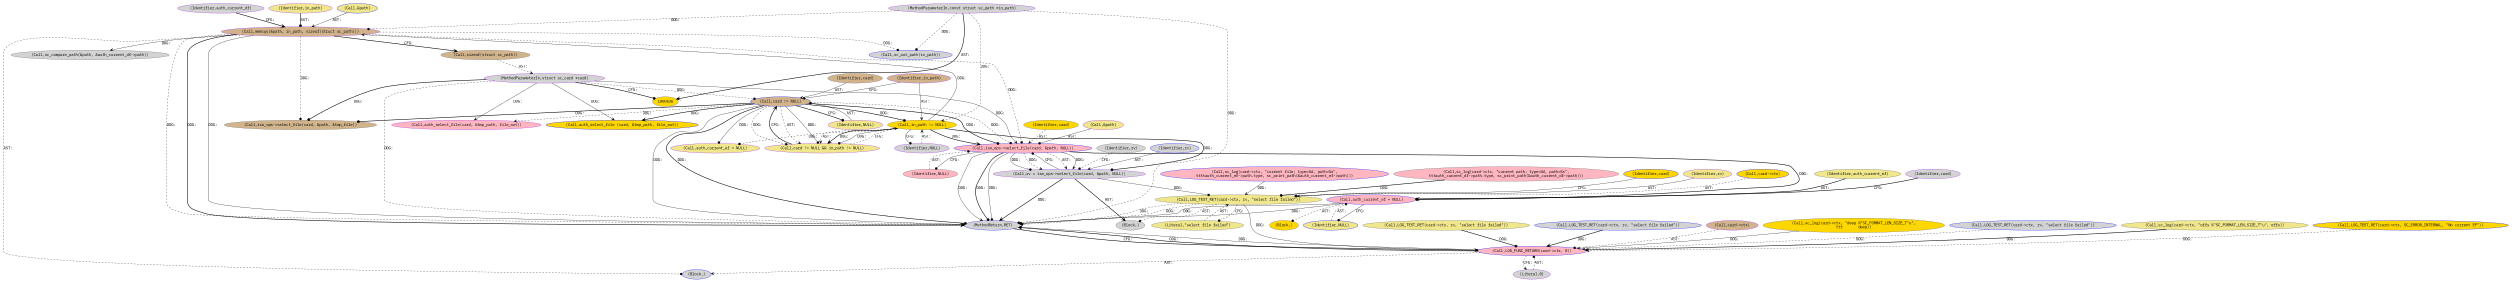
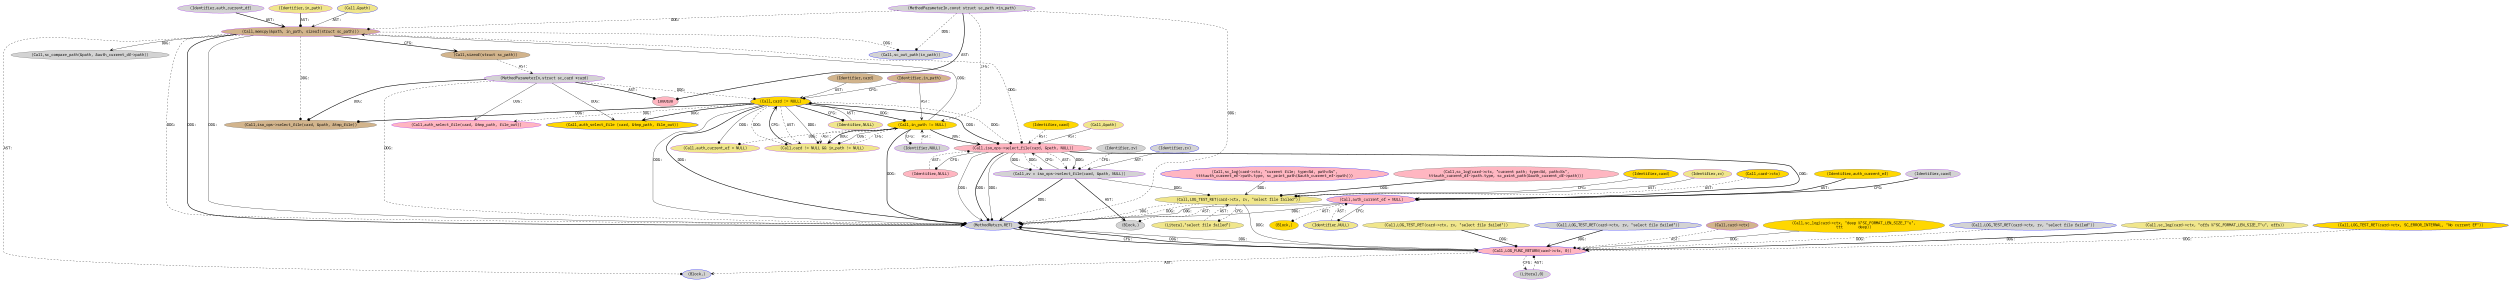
(271, 20) -> (271, 20)
(986, 67) -> (986, 67)
(841, 73) -> (841, 73)
(634, 90) -> (634, 90)
(814, 92) -> none
(665, 102) -> (665, 102)
(781, 102) -> (781, 102)
(1227, 103) -> (1227, 103)
(1124, 139) -> (887, 201)
(1023, 148) -> (1023, 148)
(1046, 162) -> (1046, 162)
(1858, 174) -> (1858, 174)
